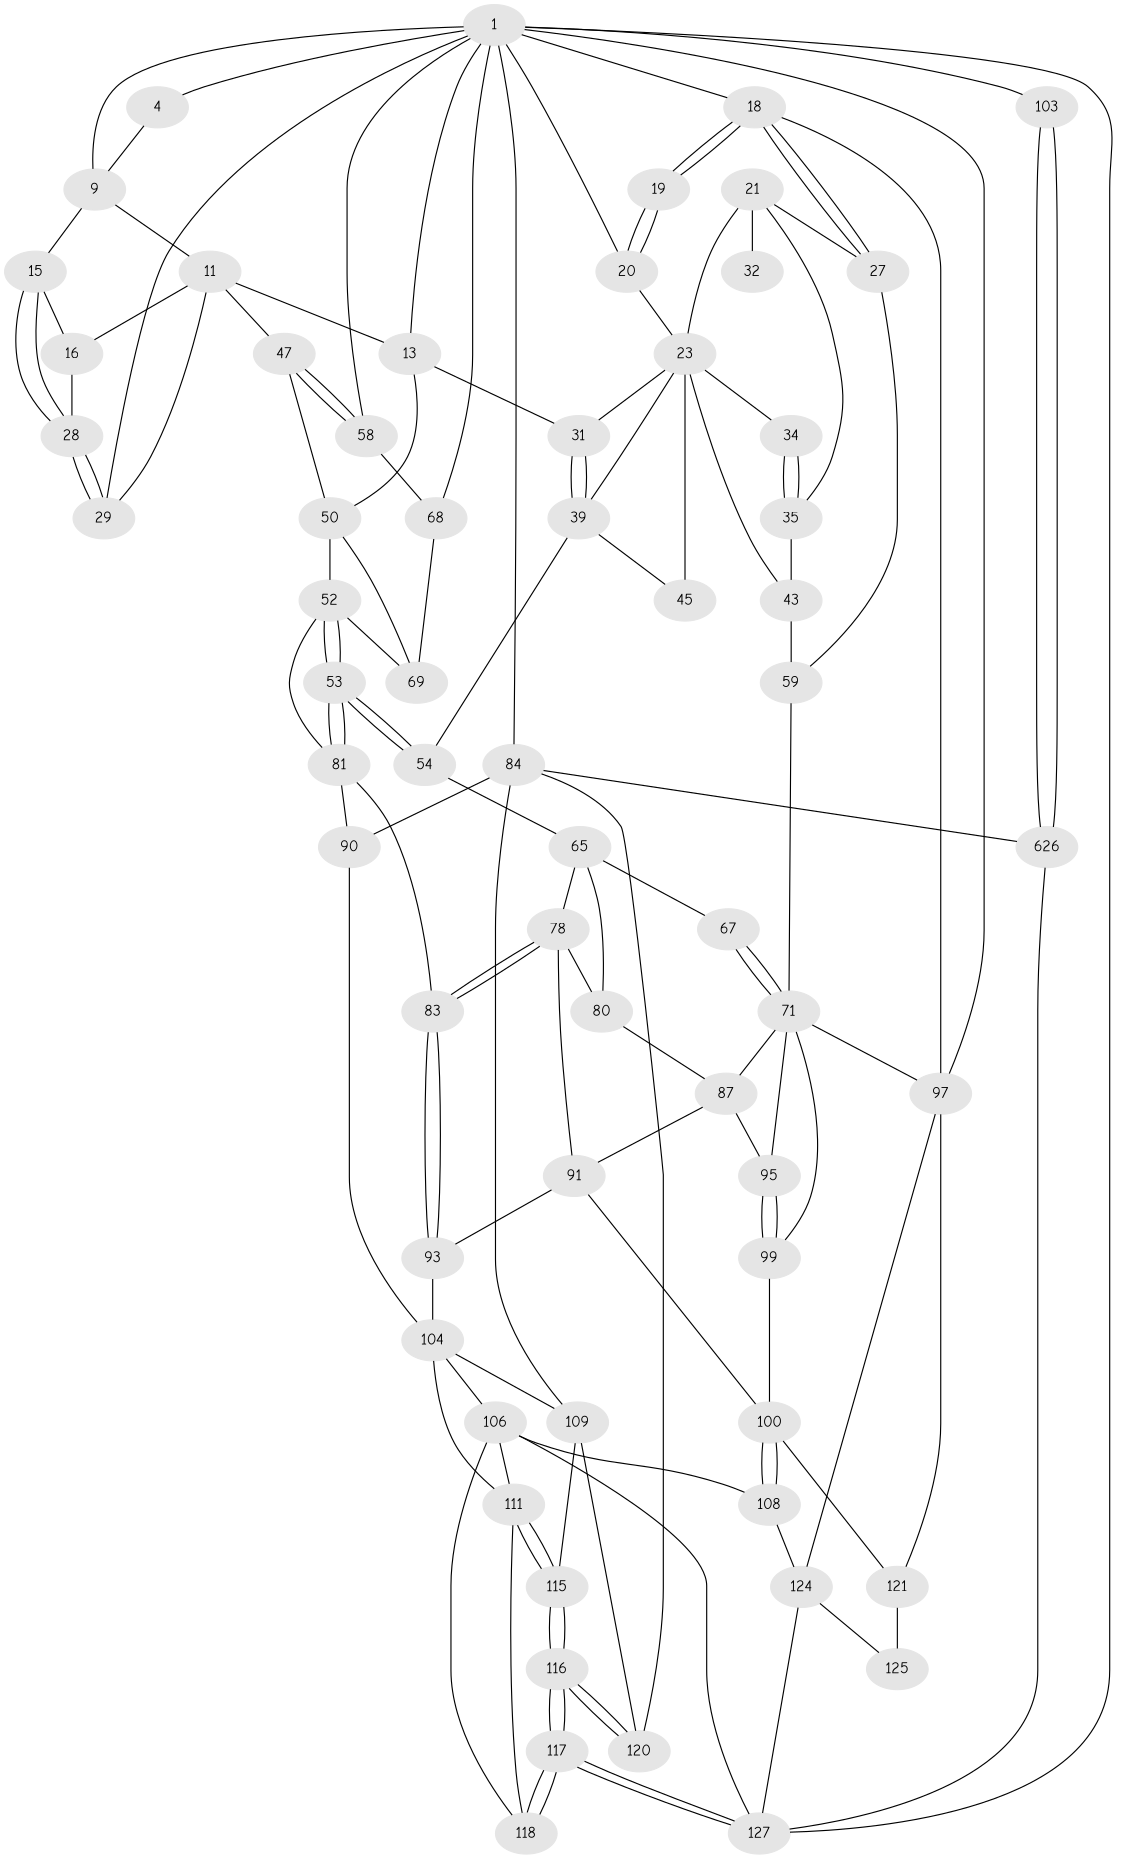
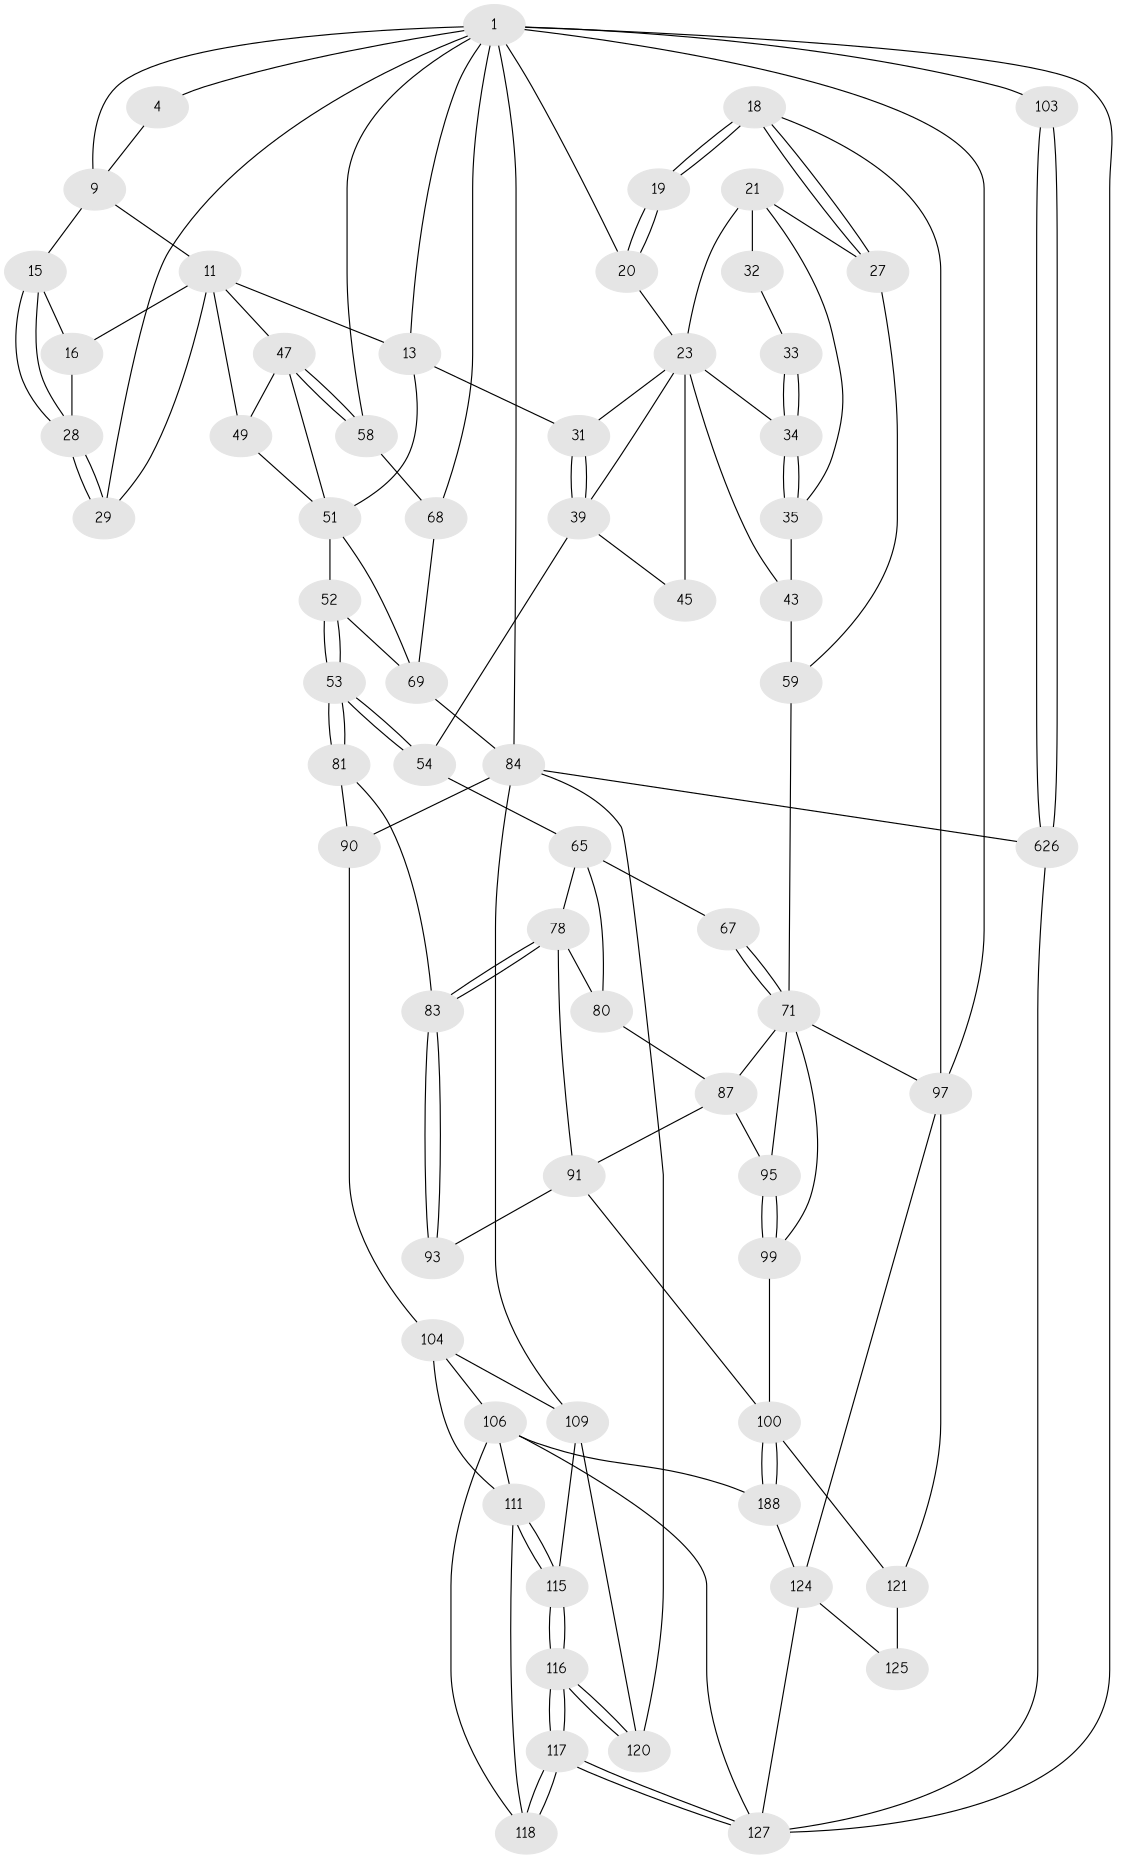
(624, 66) -> none
none -> (791, 354)
none -> (241, 436)
(330, 518) -> (330, 518)
(289, 685) -> none
none -> (465, 724)
(433, 1299) -> none
(769, 1505) -> (769, 1505)
